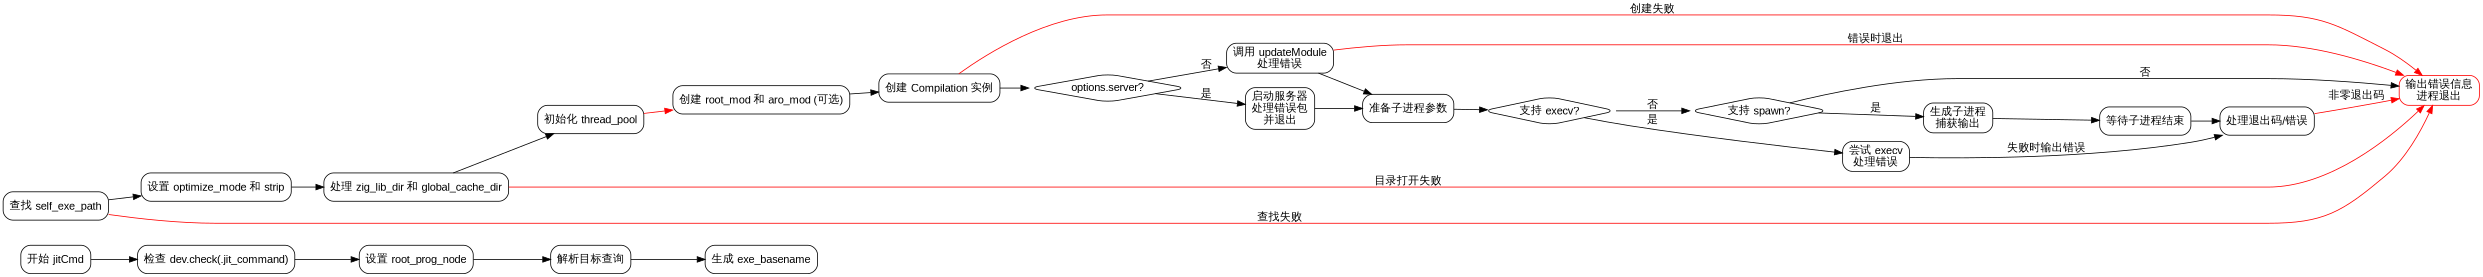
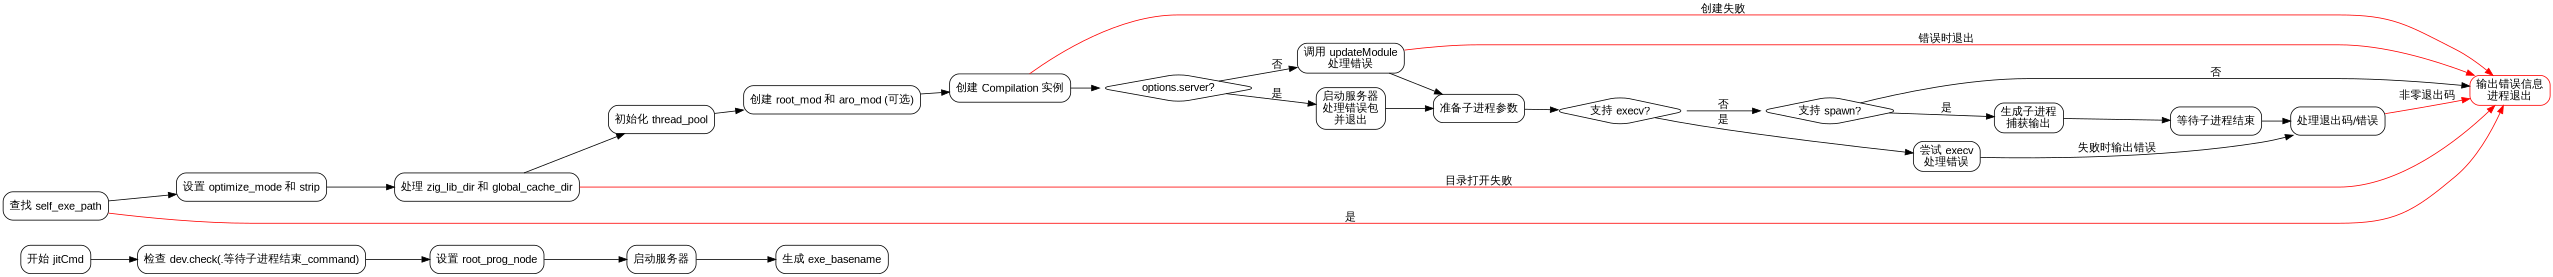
(654, 112) -> (725, 112)
(1280, 217) -> (1351, 217)
(216, 259) -> (252, 259)
(591, 259) -> (662, 259)
